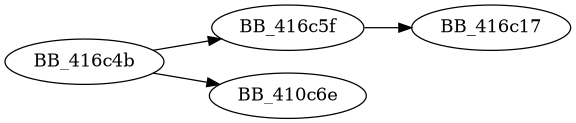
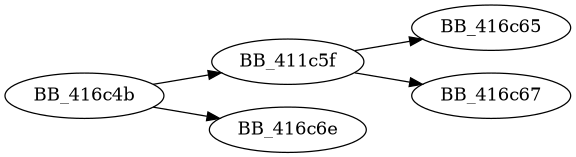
(288, 28) -> (288, 62)
none -> (491, 28)
(491, 28) -> (491, 96)
(288, 96) -> (288, 130)
